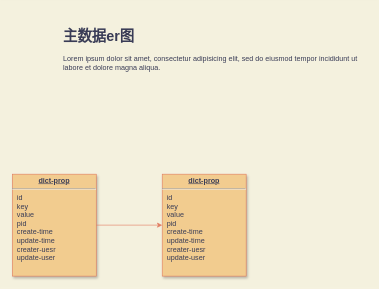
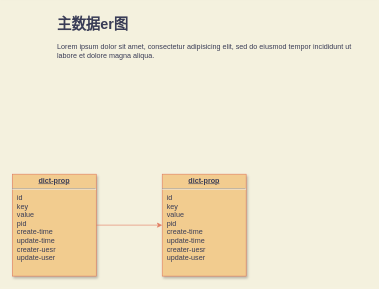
(216, 60) -> (210, 48)
